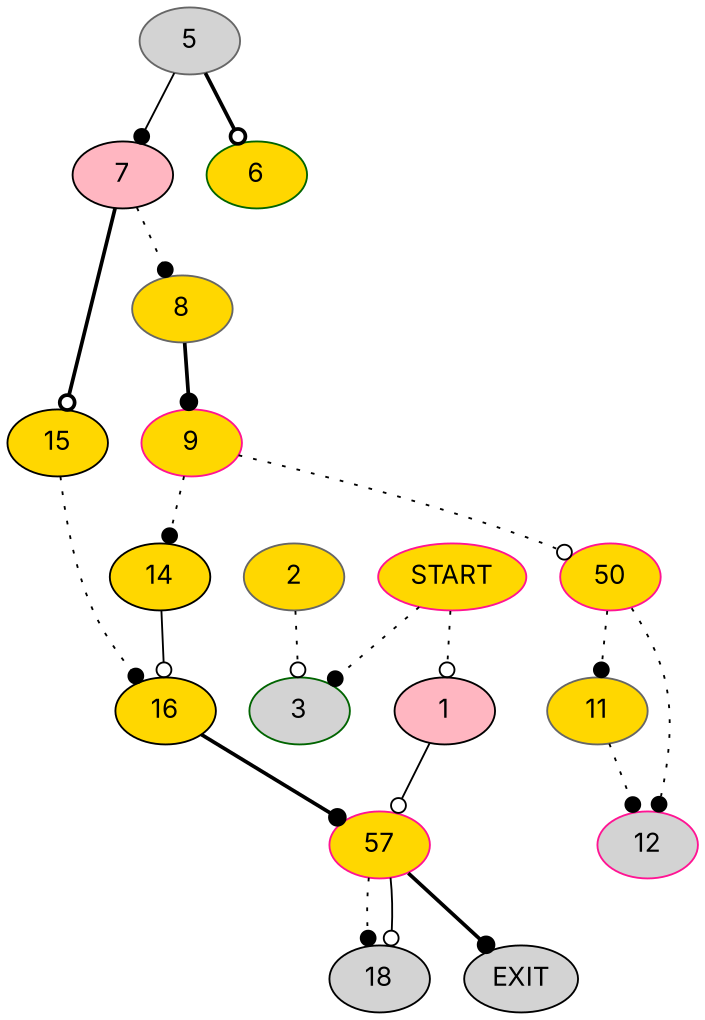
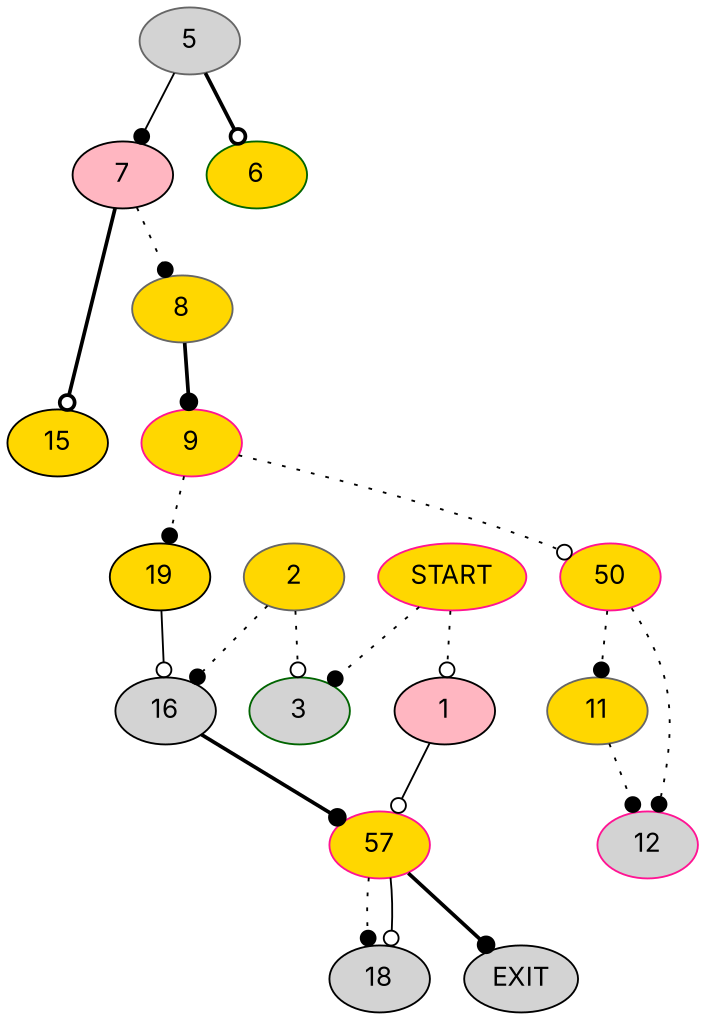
(160, 577) -> (160, 577)
(81, 579) -> (235, 638)
(166, 711) -> (166, 711)
